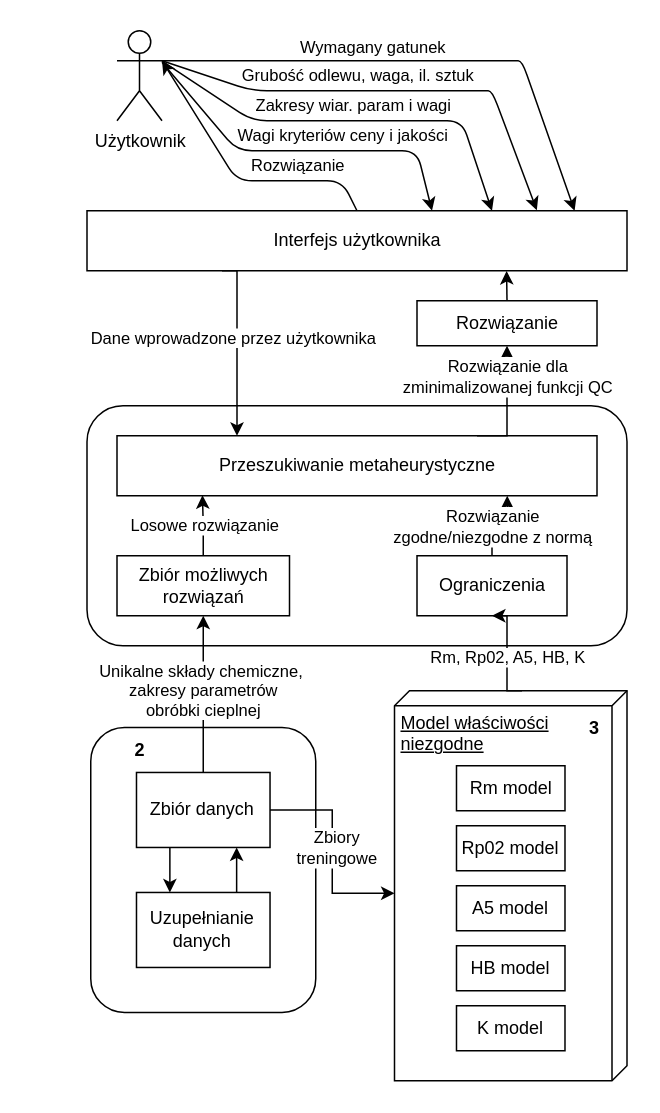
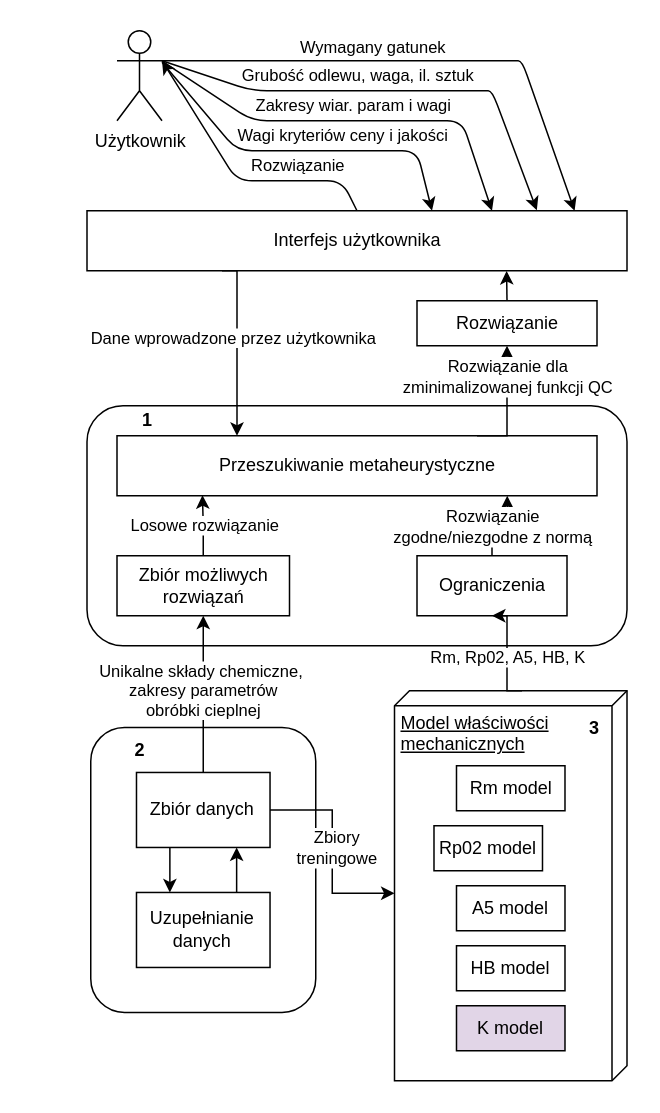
none -> (148, 421)
(478, 735) -> (478, 735)
(511, 848) -> (488, 848)
(511, 1028) -> (511, 1028)
